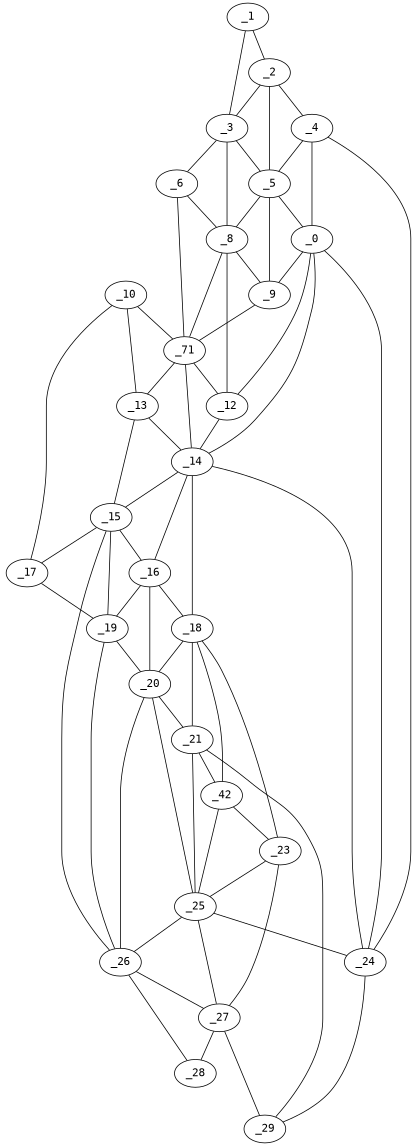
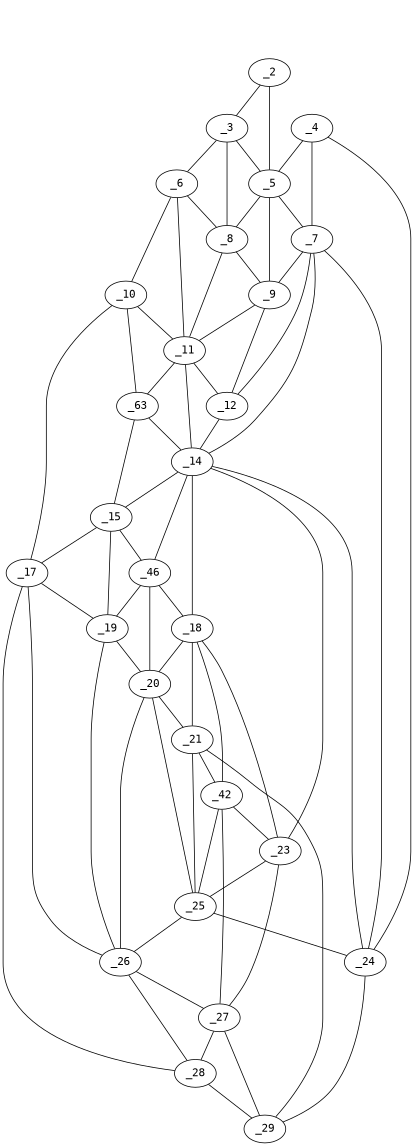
(248, 17) -> none
(291, 100) -> none
none -> (151, 239)
(312, 239) -> (312, 239)
(227, 316) -> (248, 350)
(185, 351) -> (185, 351)
(137, 406) -> (137, 406)
(150, 573) -> (150, 573)
none -> (323, 628)
(62, 744) -> (32, 787)
none -> (3, 883)
(207, 962) -> (223, 907)
none -> (230, 1101)
